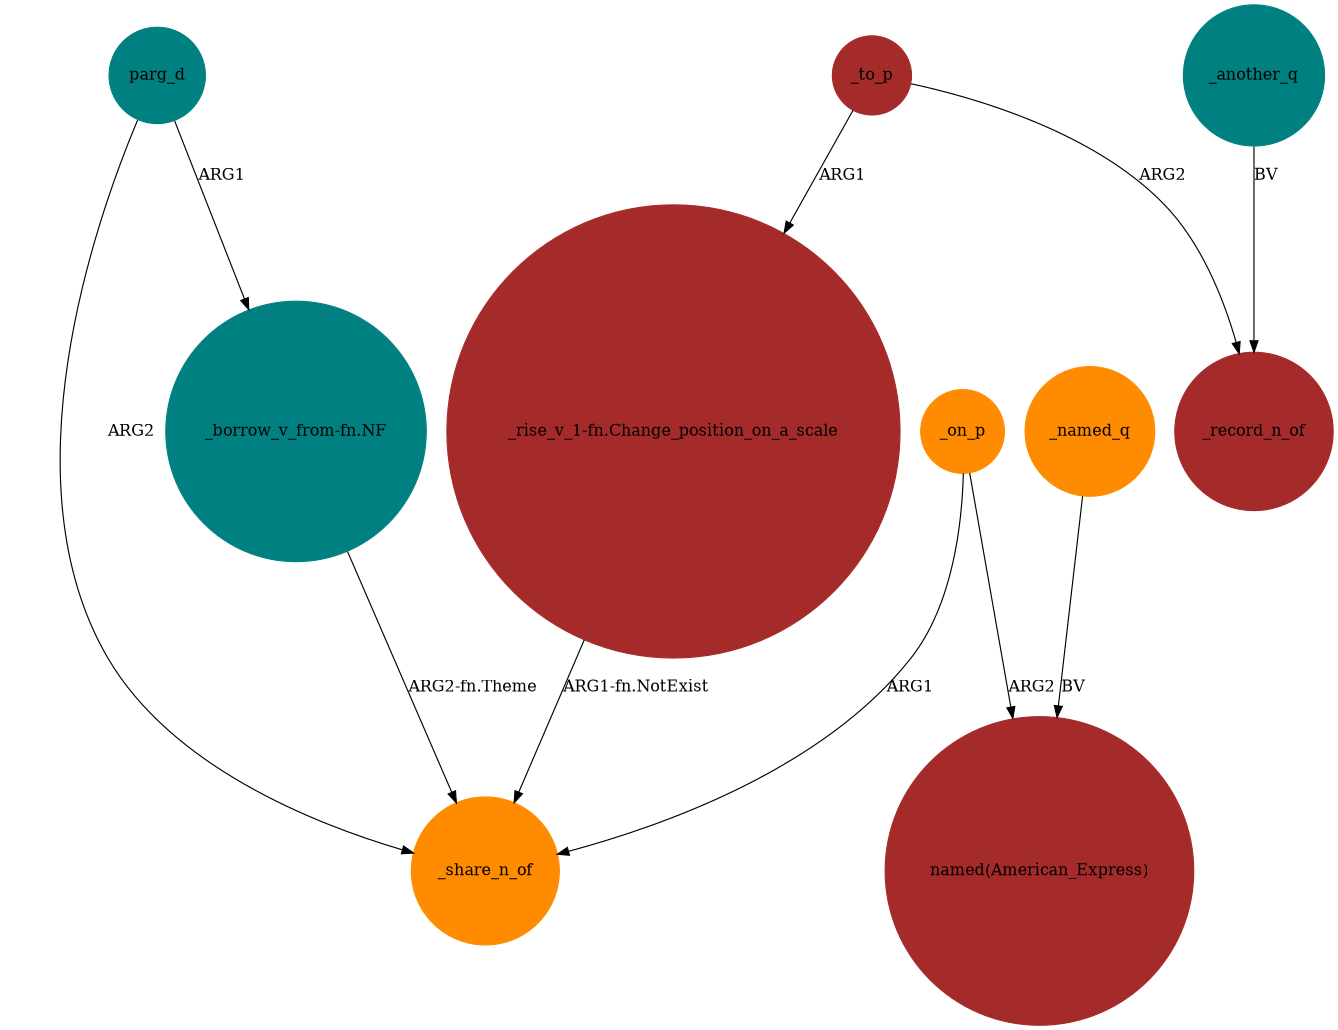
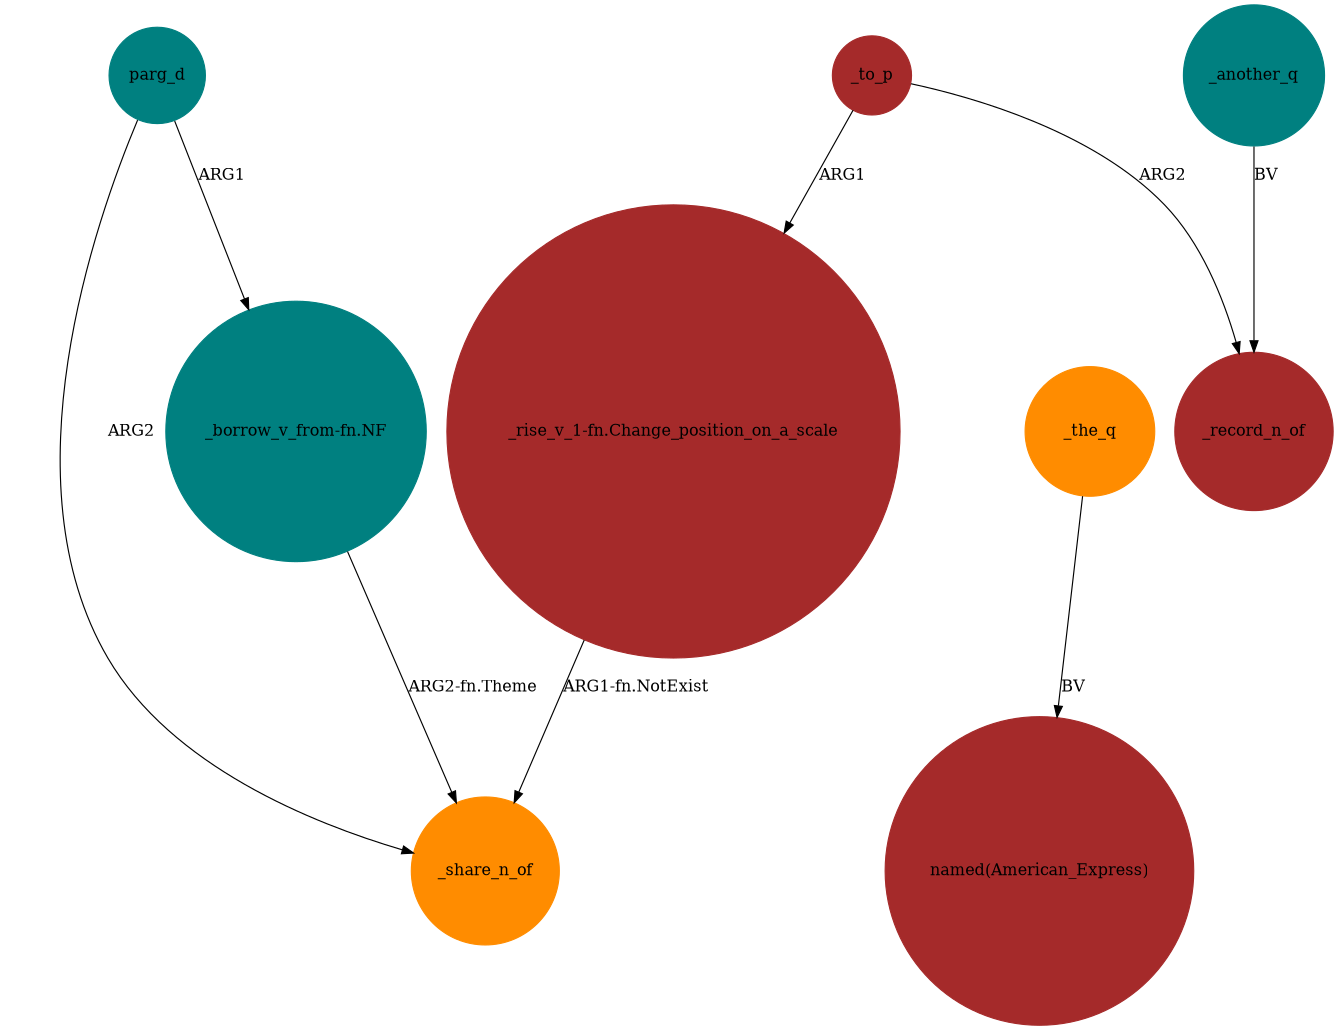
(963, 431) -> none
(1090, 431) -> (1090, 431)
